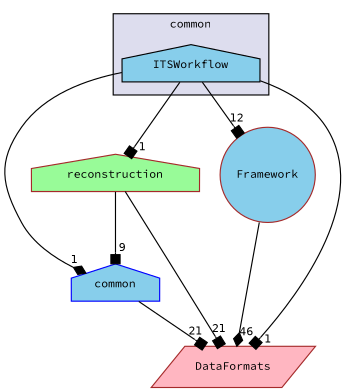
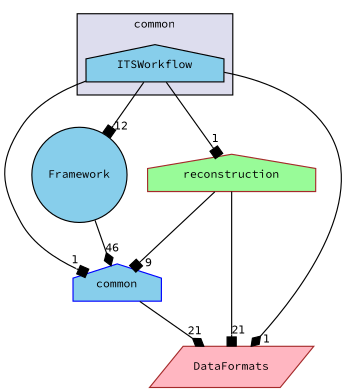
(9, 151) -> (5, 171)
(268, 175) -> (79, 175)
(338, 201) -> (341, 183)
(249, 278) -> (101, 236)
(167, 321) -> (166, 320)
